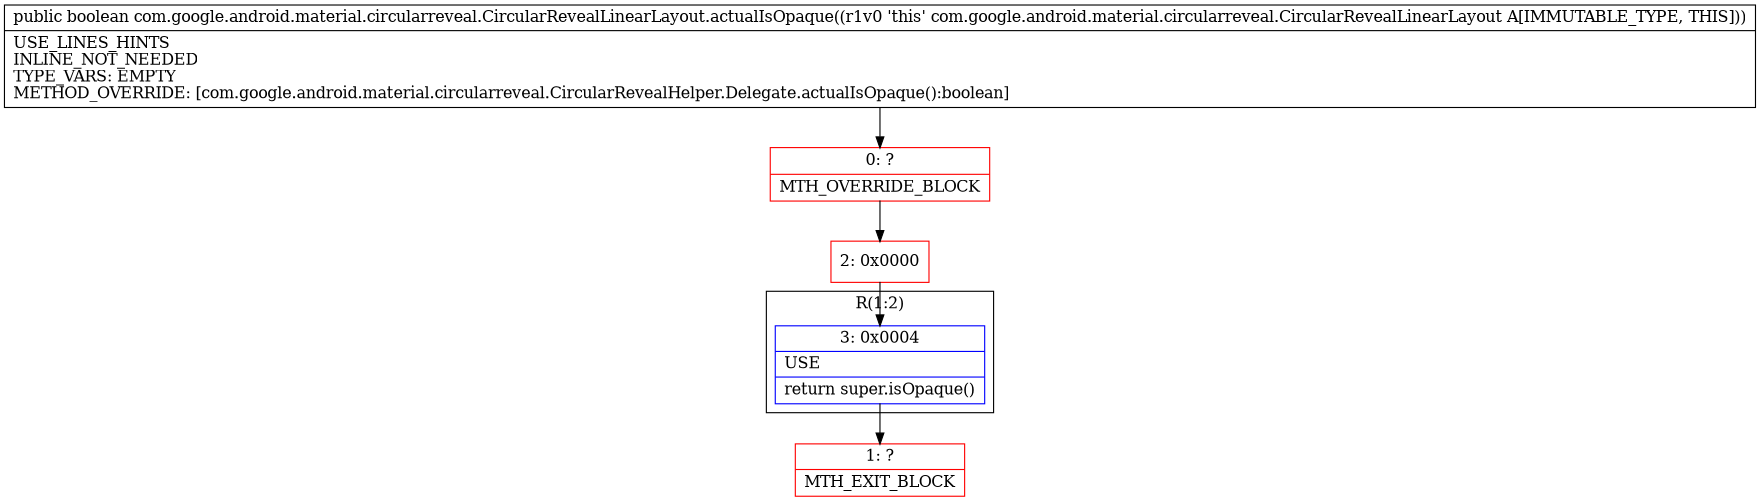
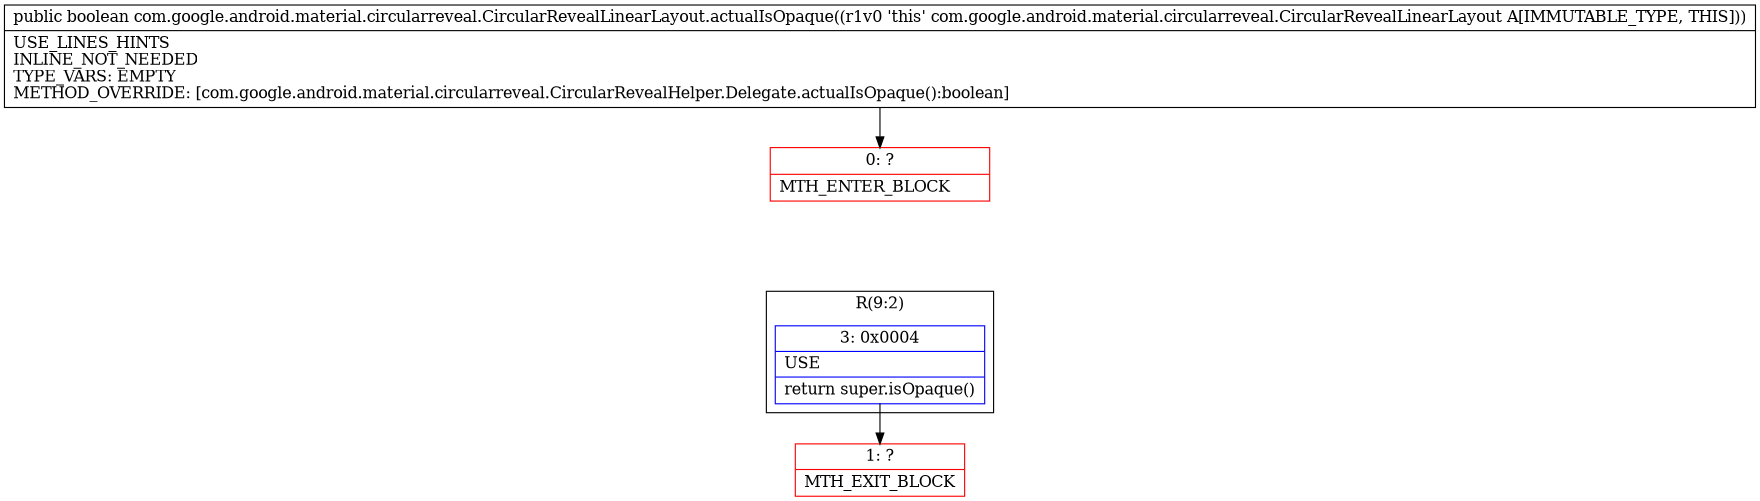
(880, 187) -> (865, 187)
(880, 262) -> none
(880, 304) -> (880, 304)
